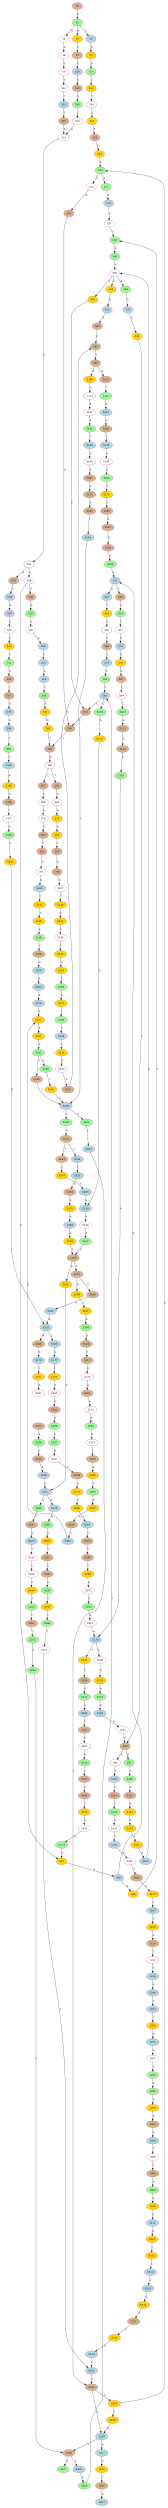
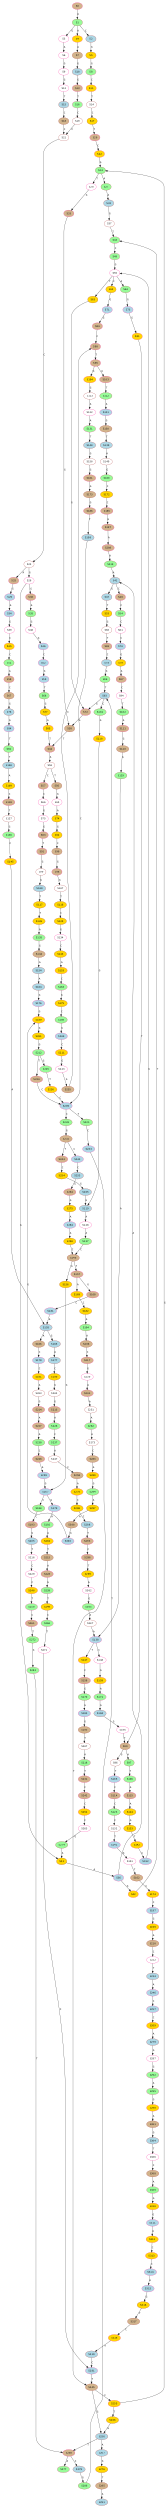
none -> (39, 1410)
